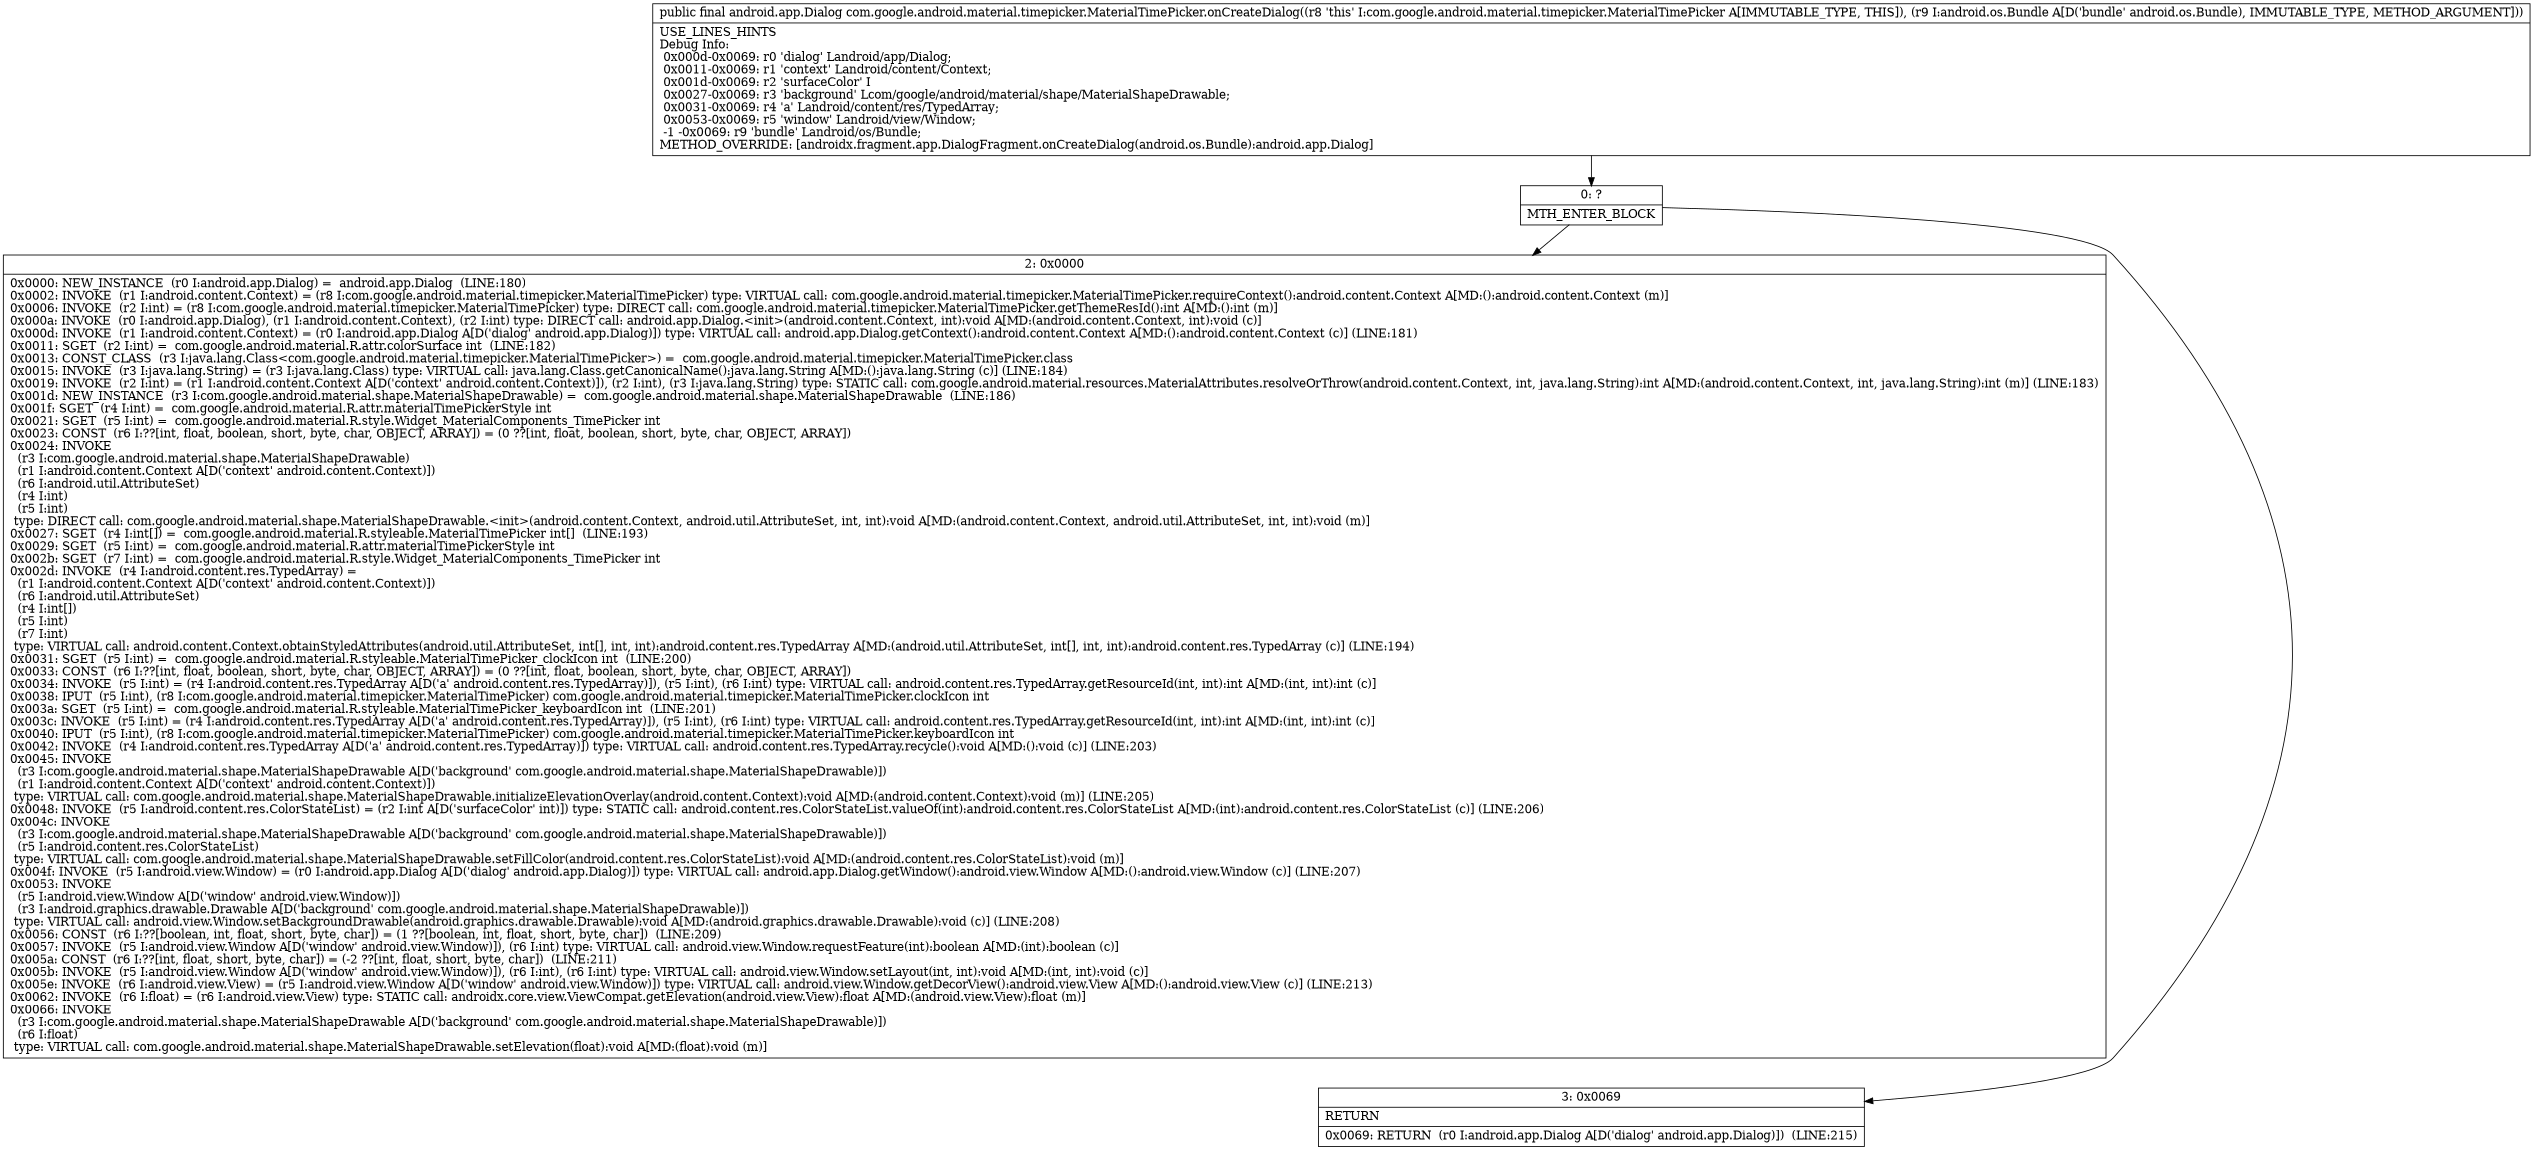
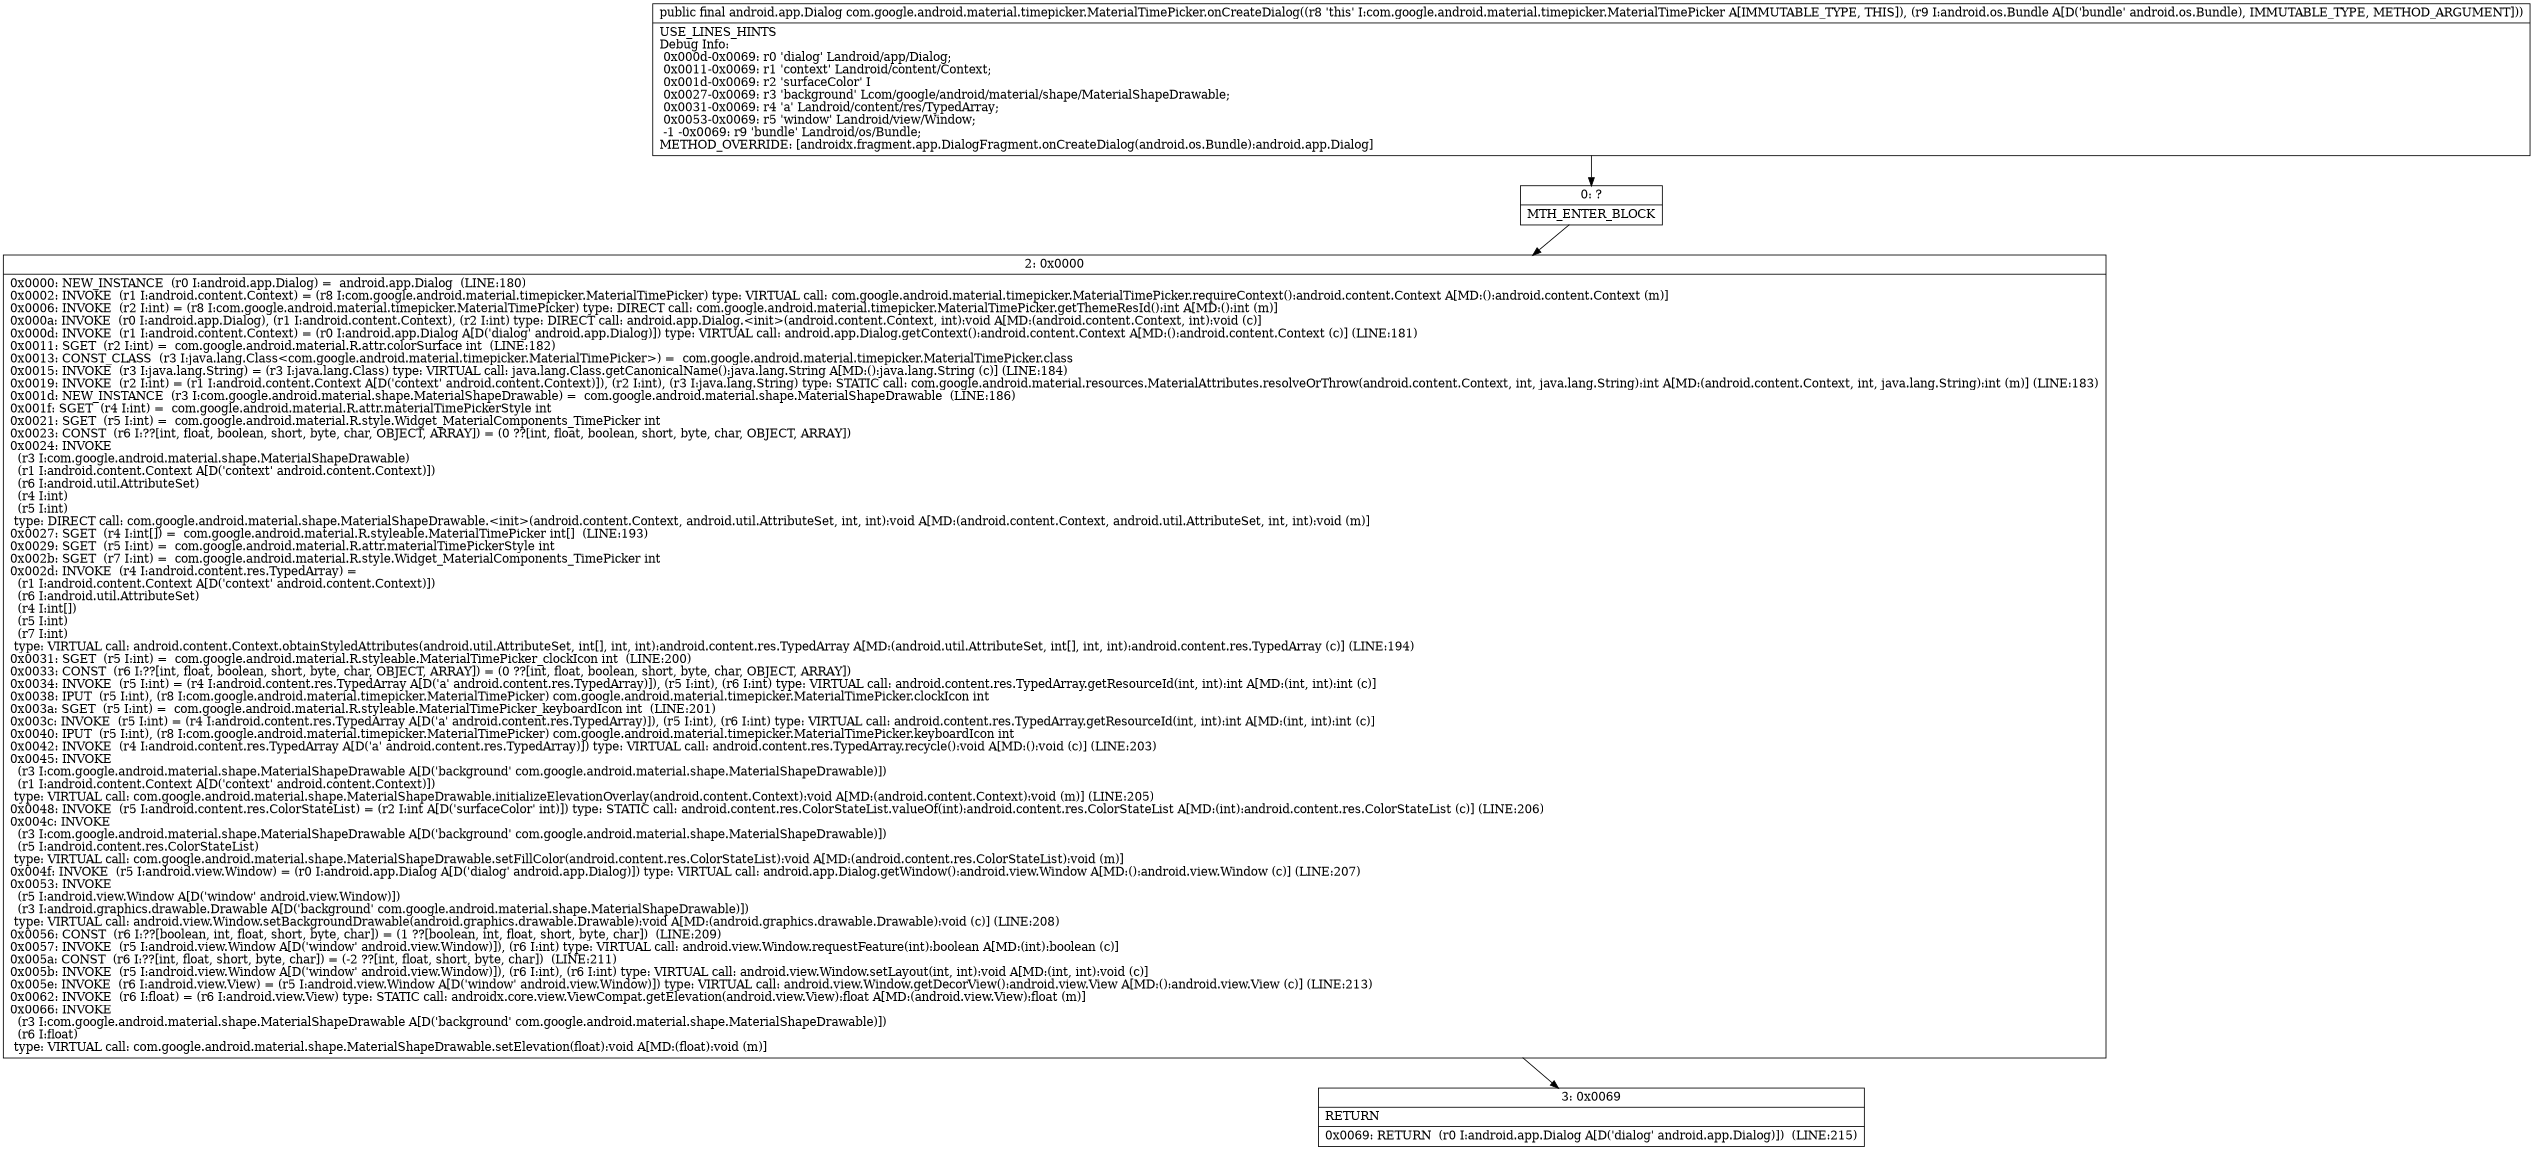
(2280, 552) -> (1537, 1070)
